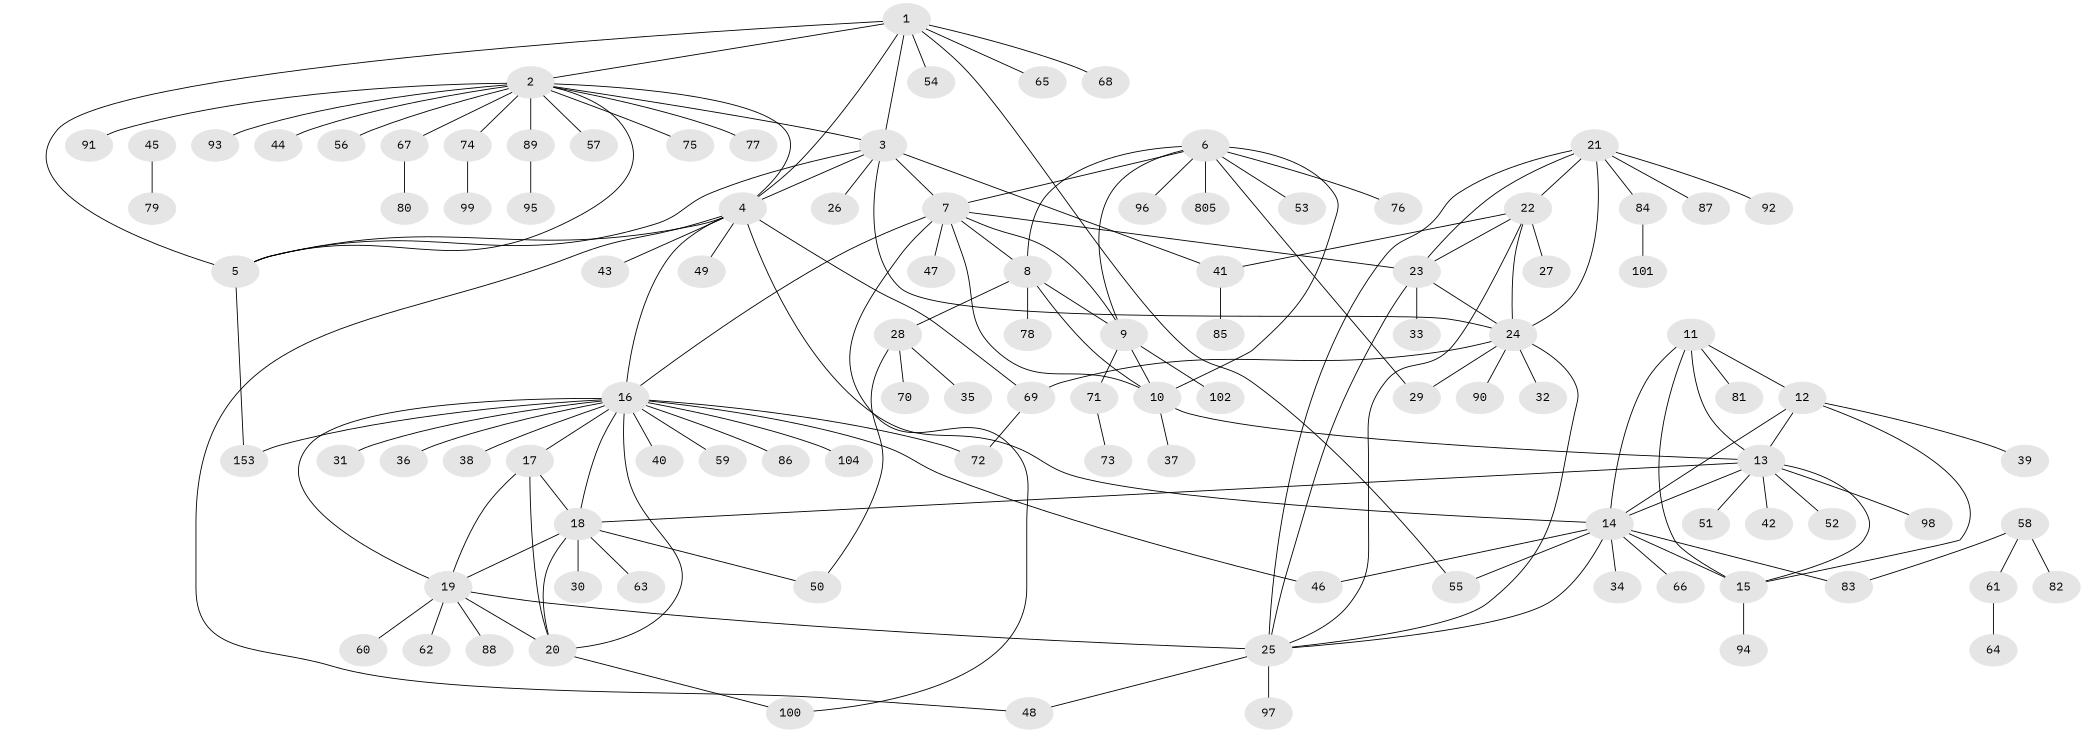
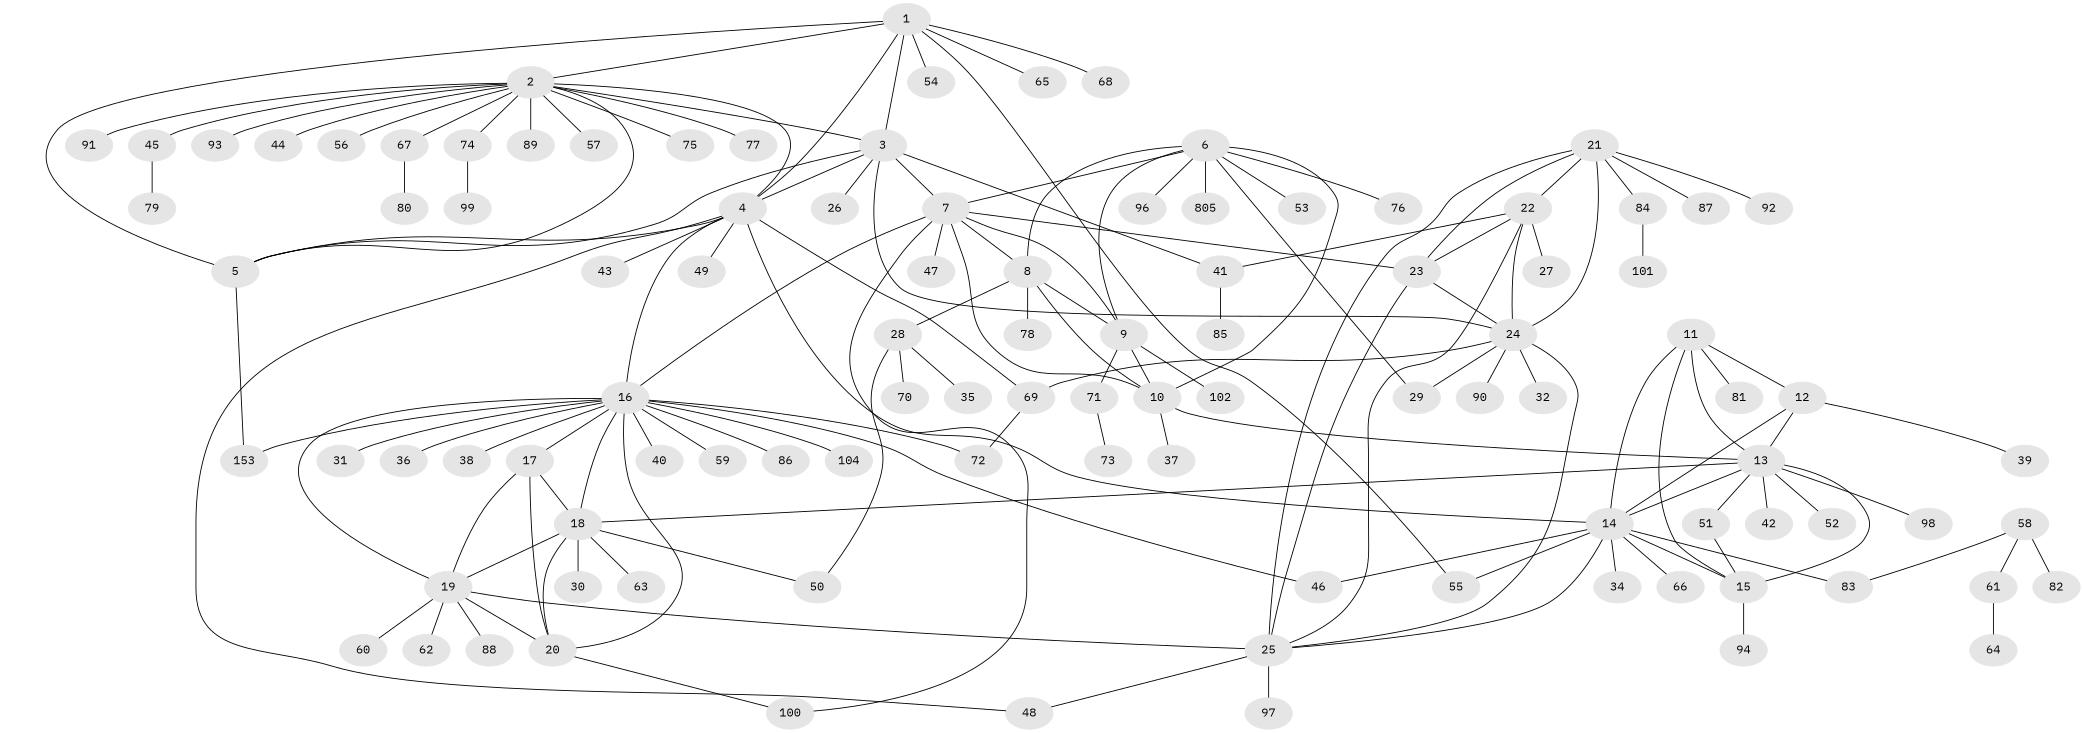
none -> (337, 99)
(531, 209) -> none
(1417, 335) -> none
(1964, 531) -> (1728, 562)
